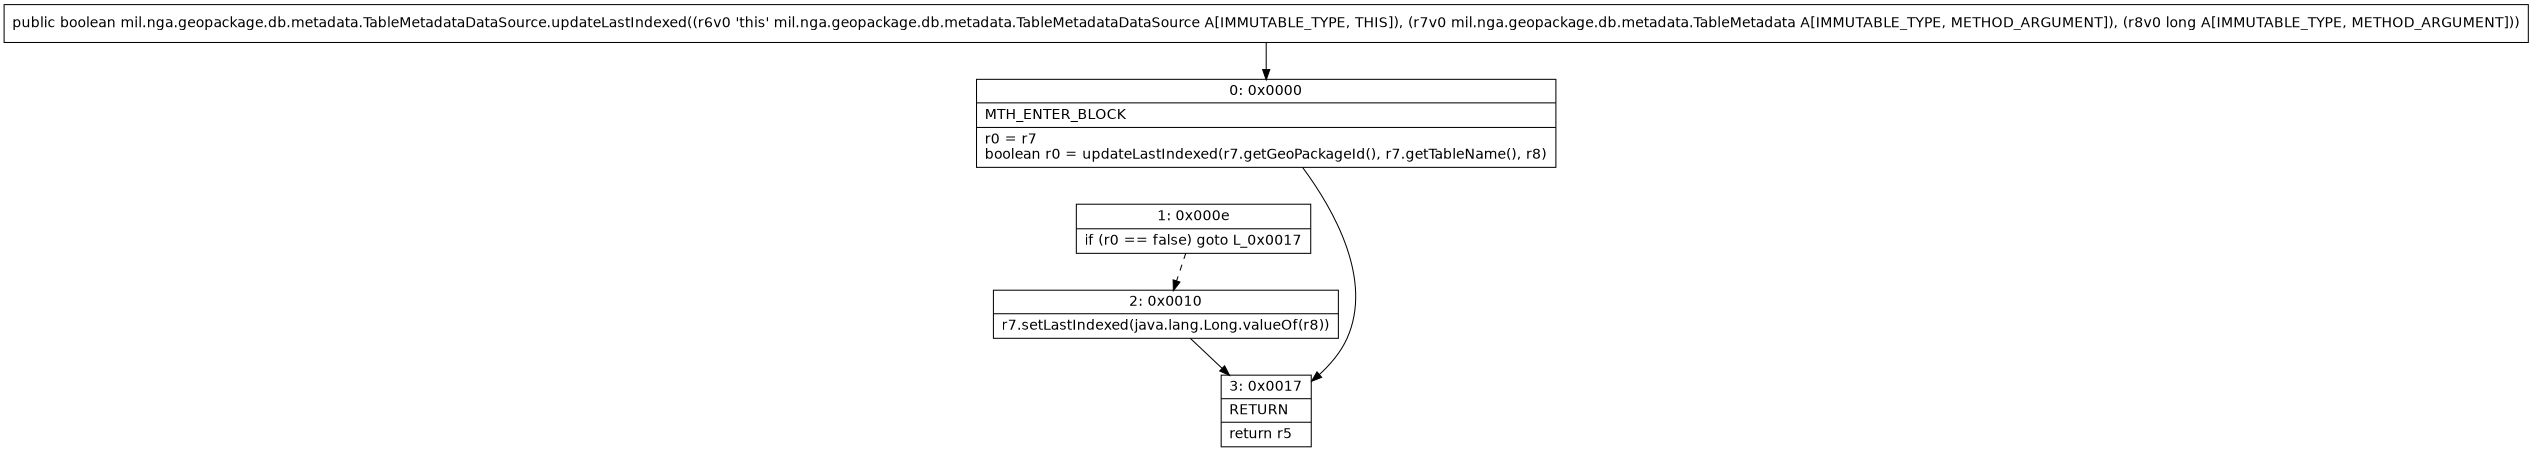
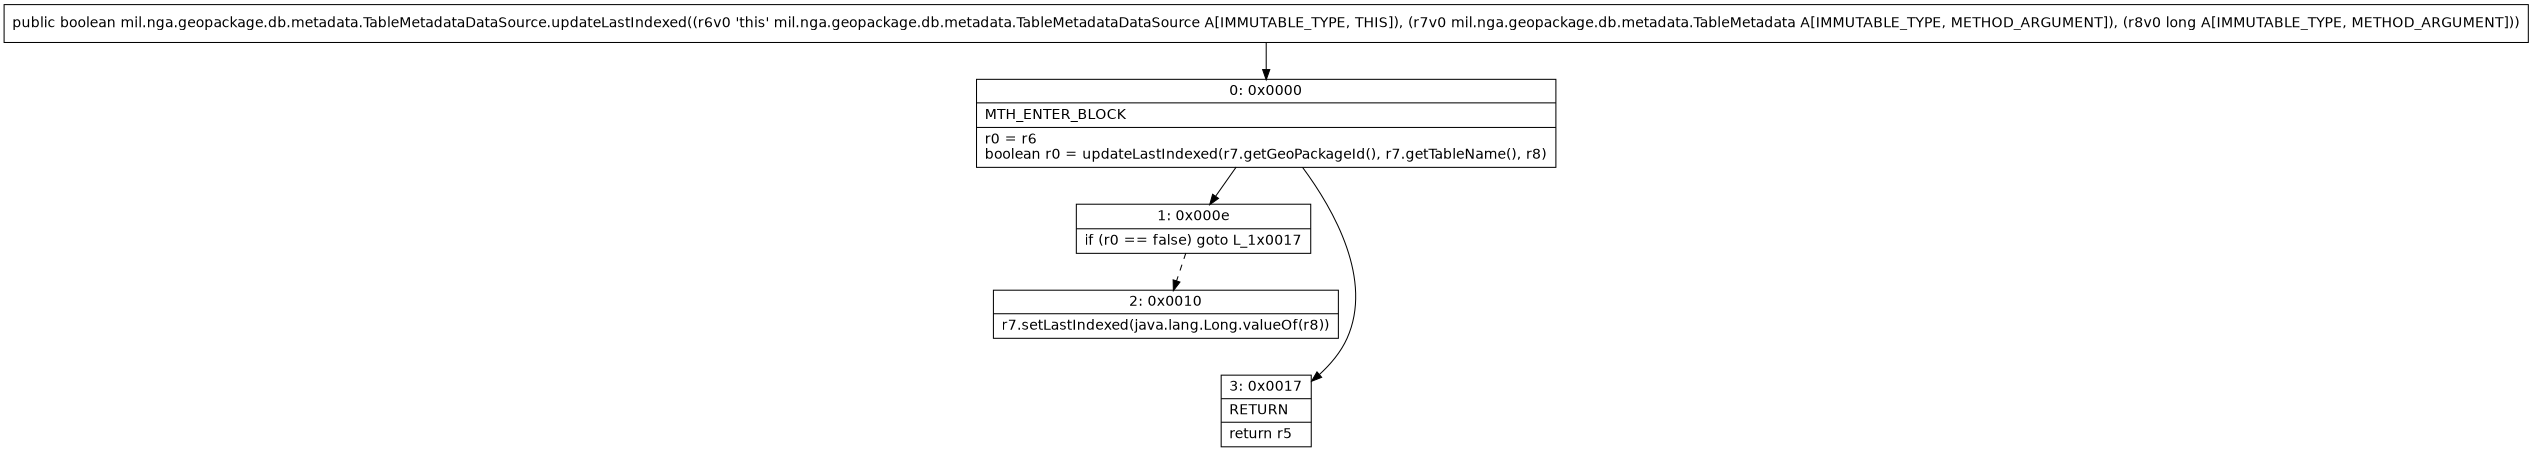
(1011, 139) -> (1011, 139)
none -> (1226, 182)
(1194, 241) -> (1194, 241)
(1206, 353) -> none
